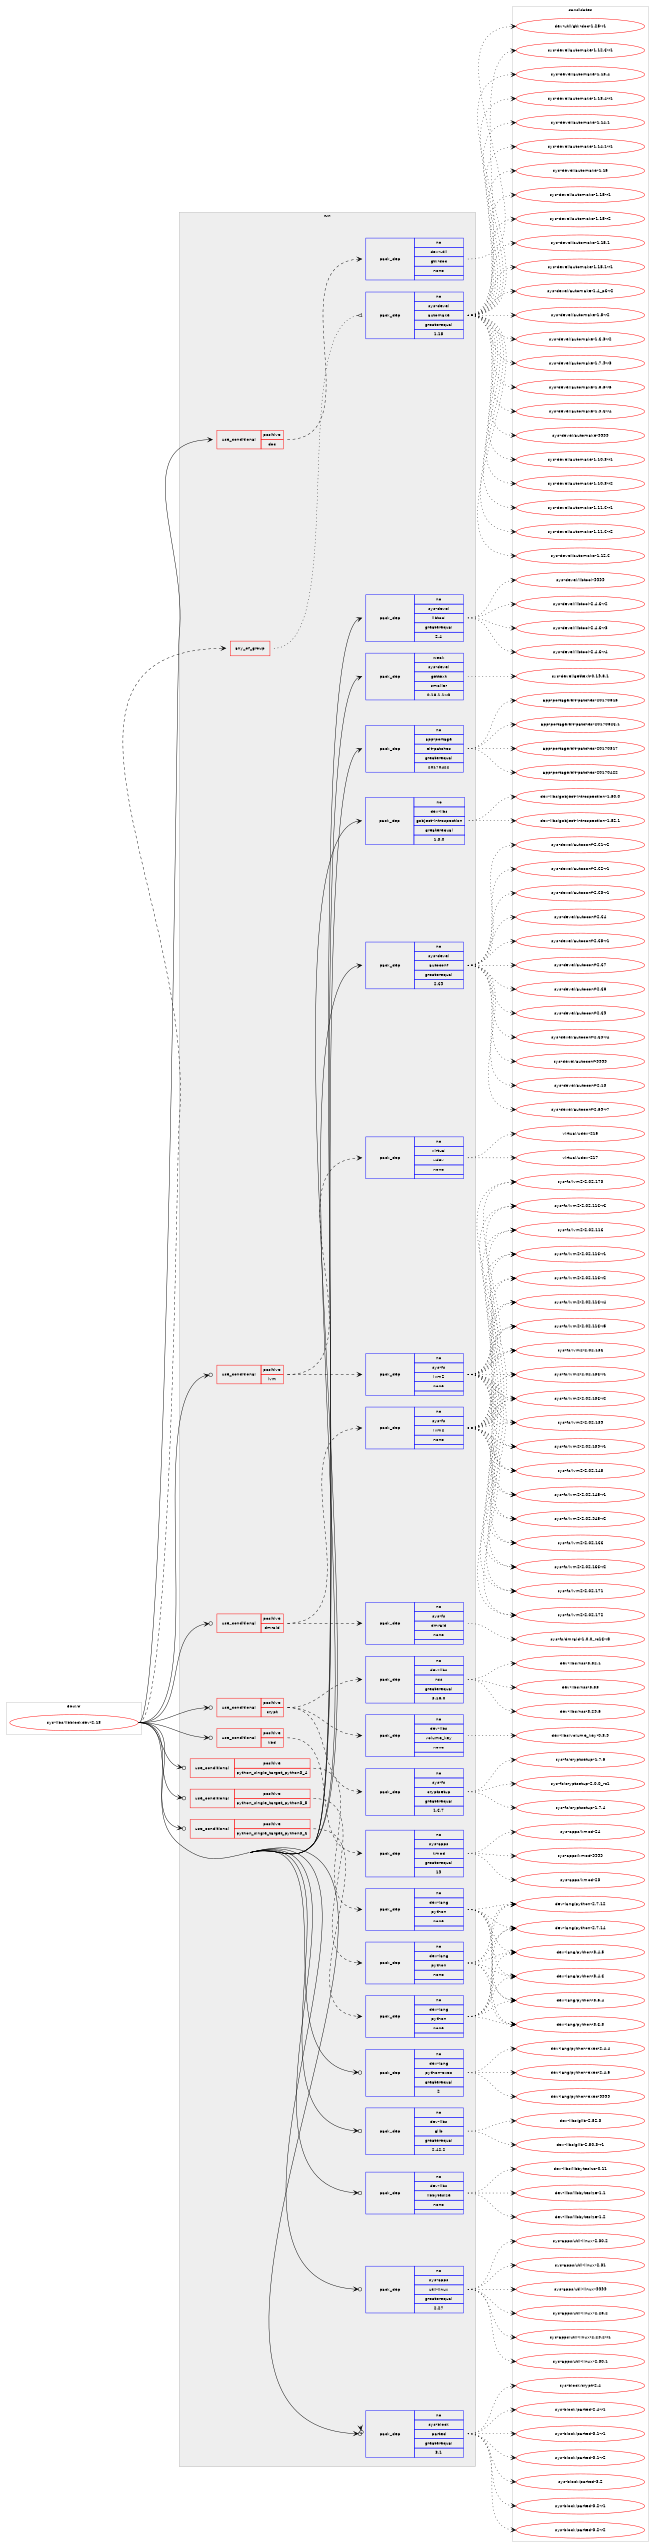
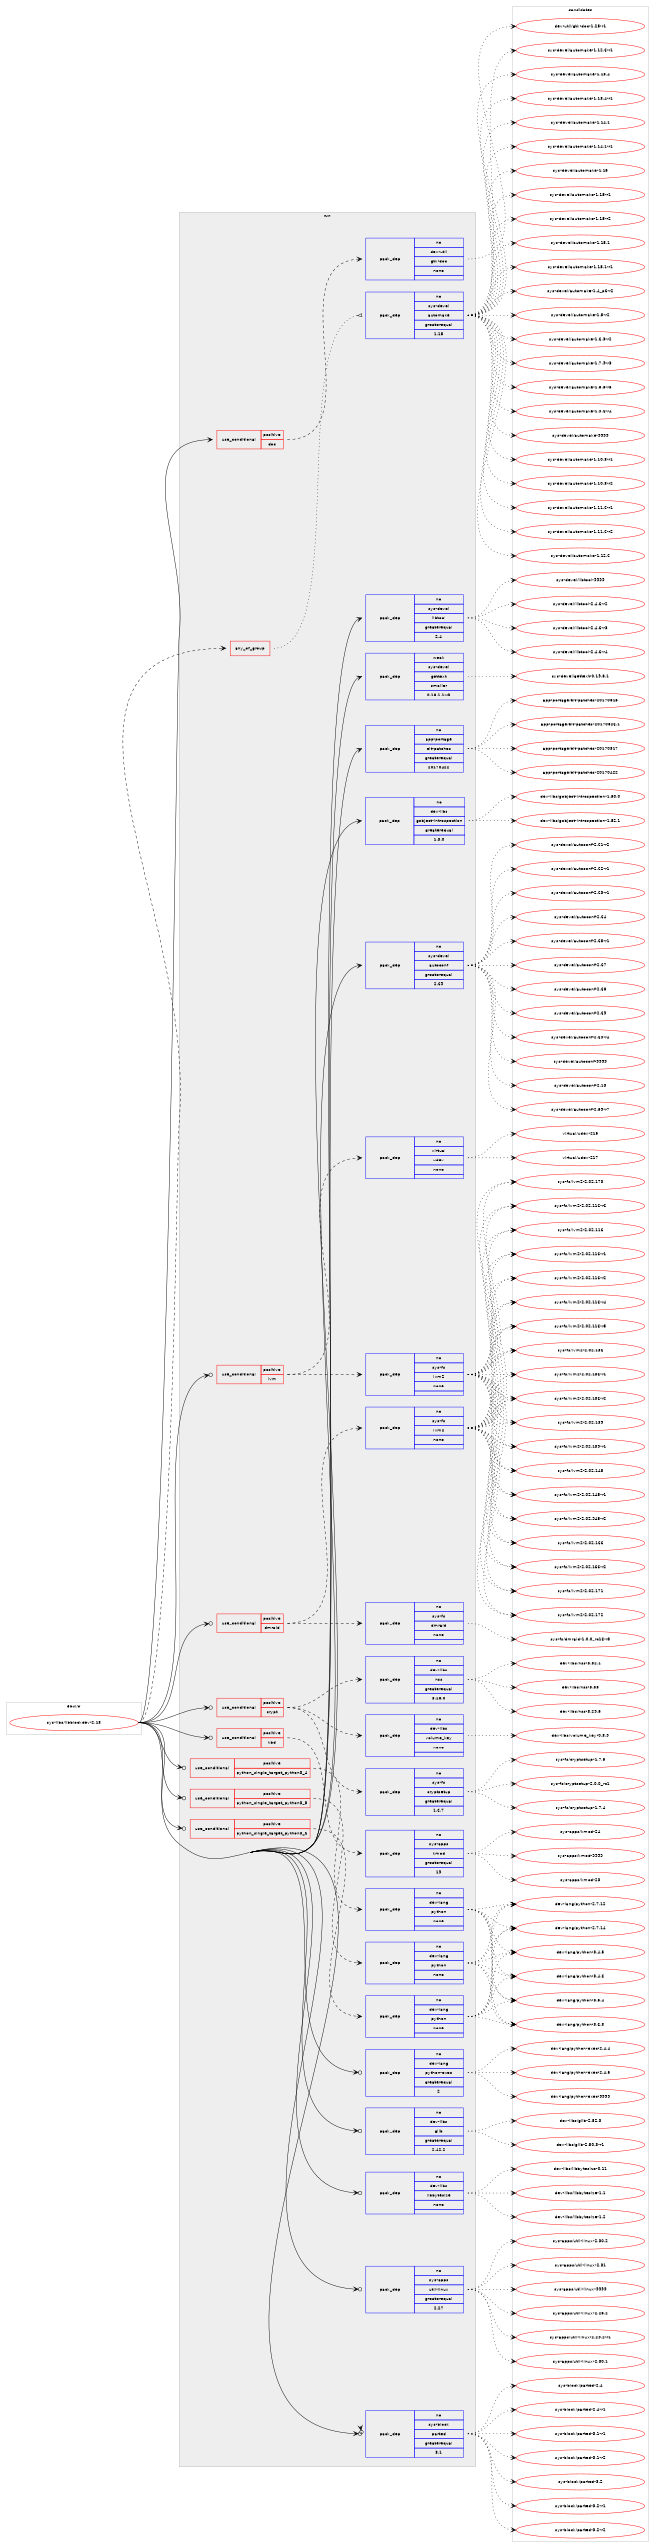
(580, 2386) -> (580, 2386)
